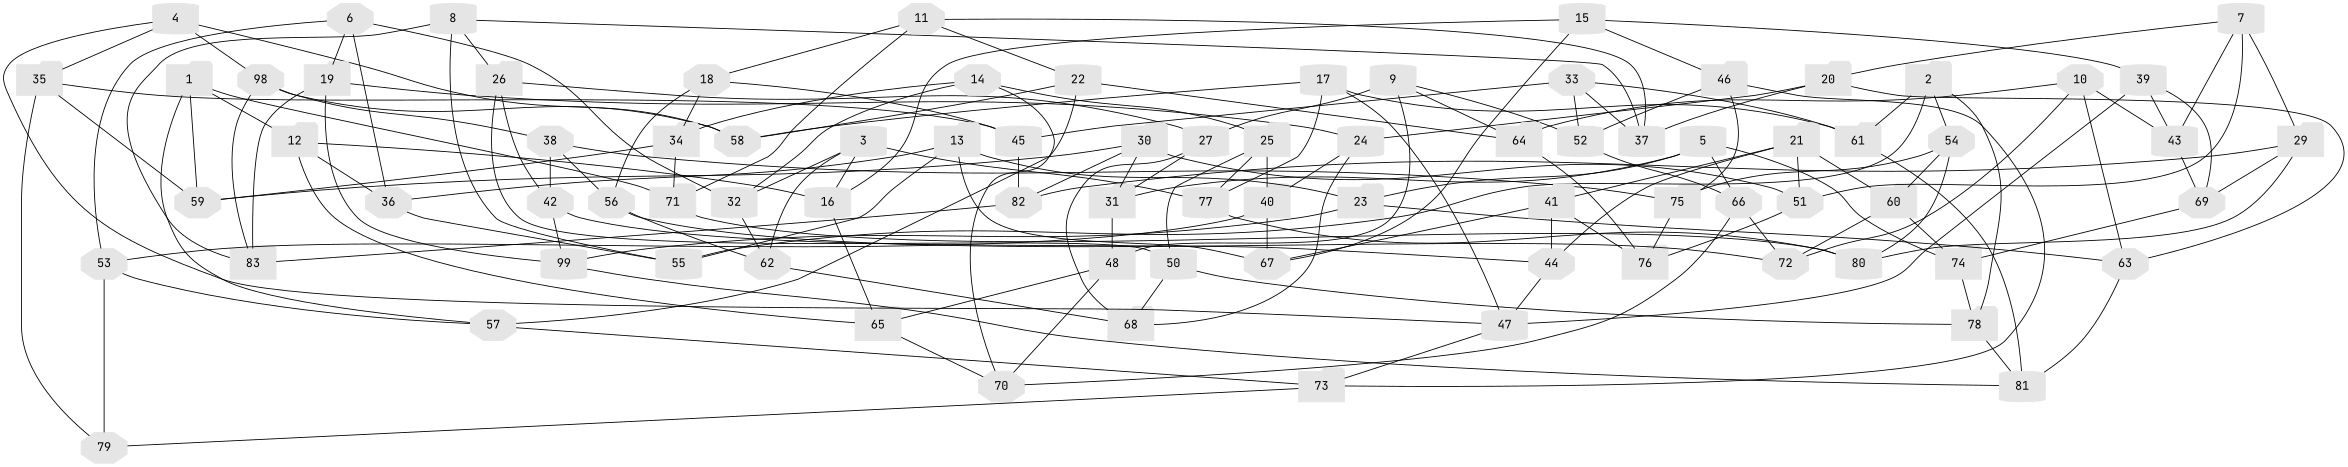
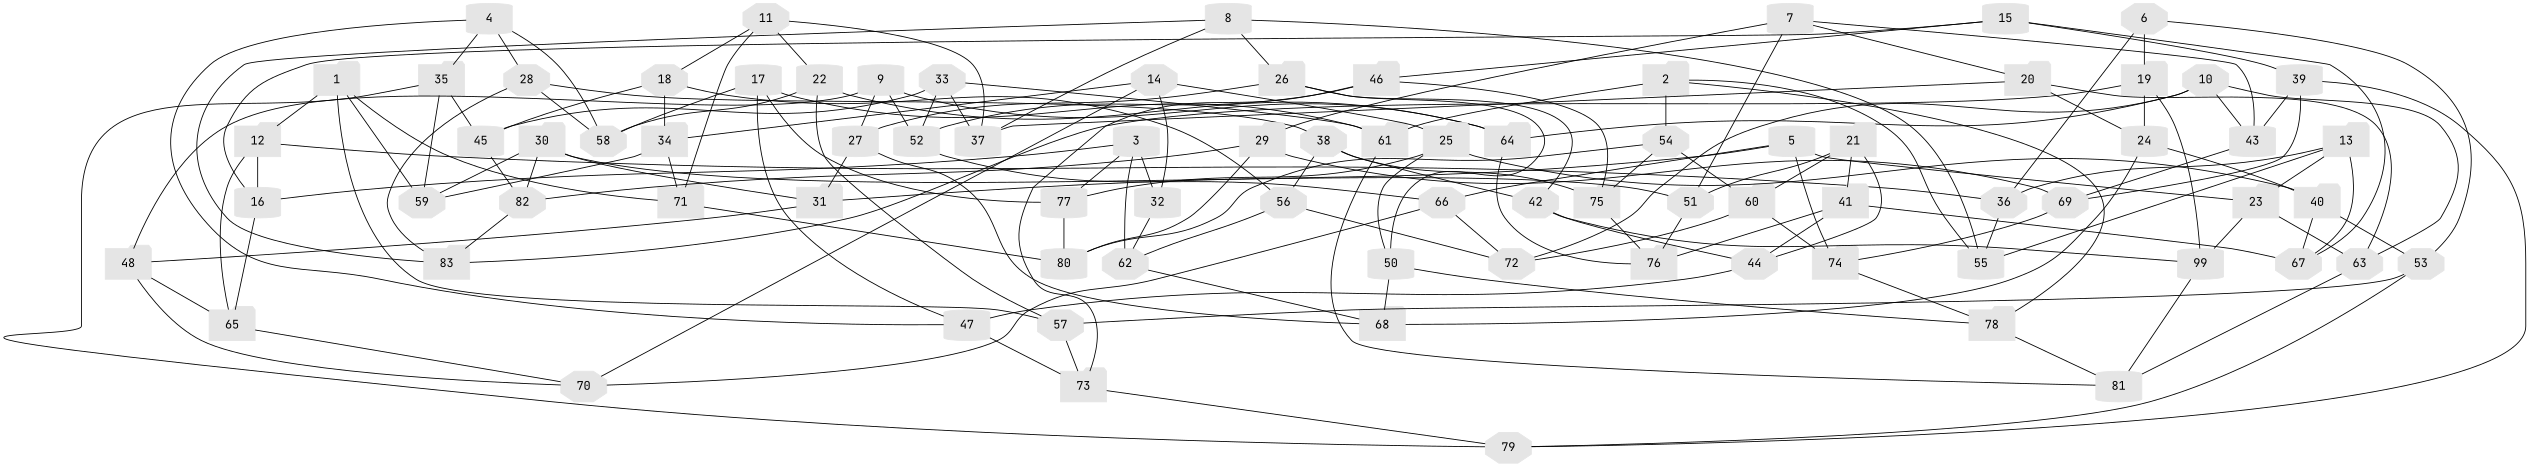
(261, 80) -> (527, 80)
(556, 80) -> none
(1858, 289) -> (2222, 412)
